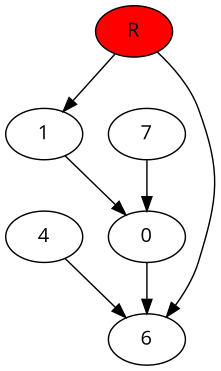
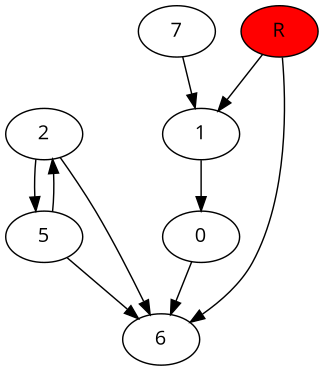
none -> (44, 134)
(147, 178) -> (187, 76)
(44, 237) -> (44, 237)
